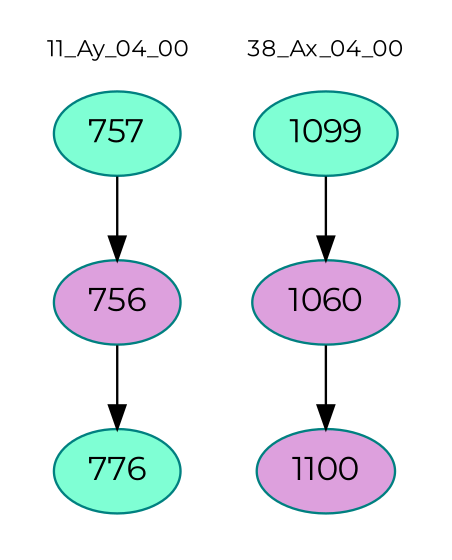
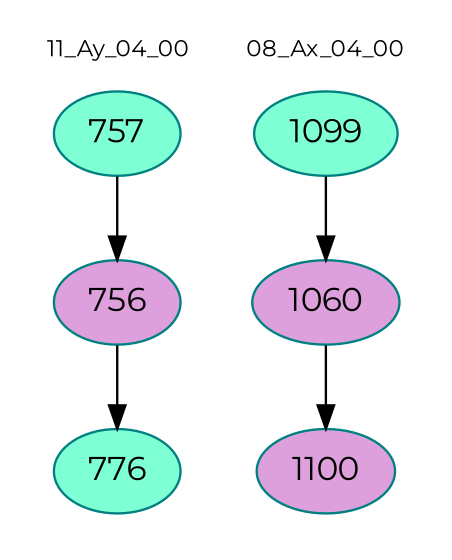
(326, 50) -> (326, 50)
